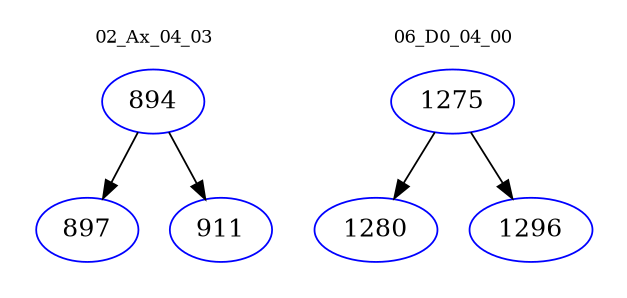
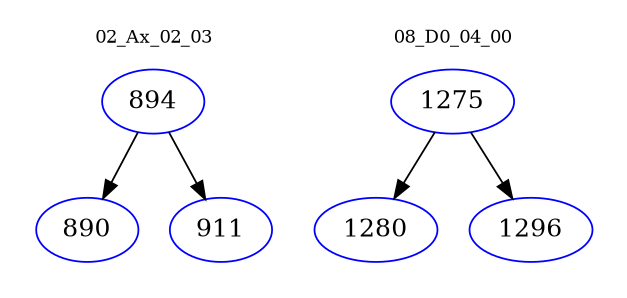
(154, 38) -> (154, 38)
(454, 38) -> (454, 38)
(87, 230) -> (87, 230)
